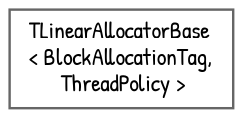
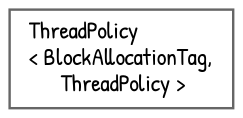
(121, 59) -> (121, 59)
